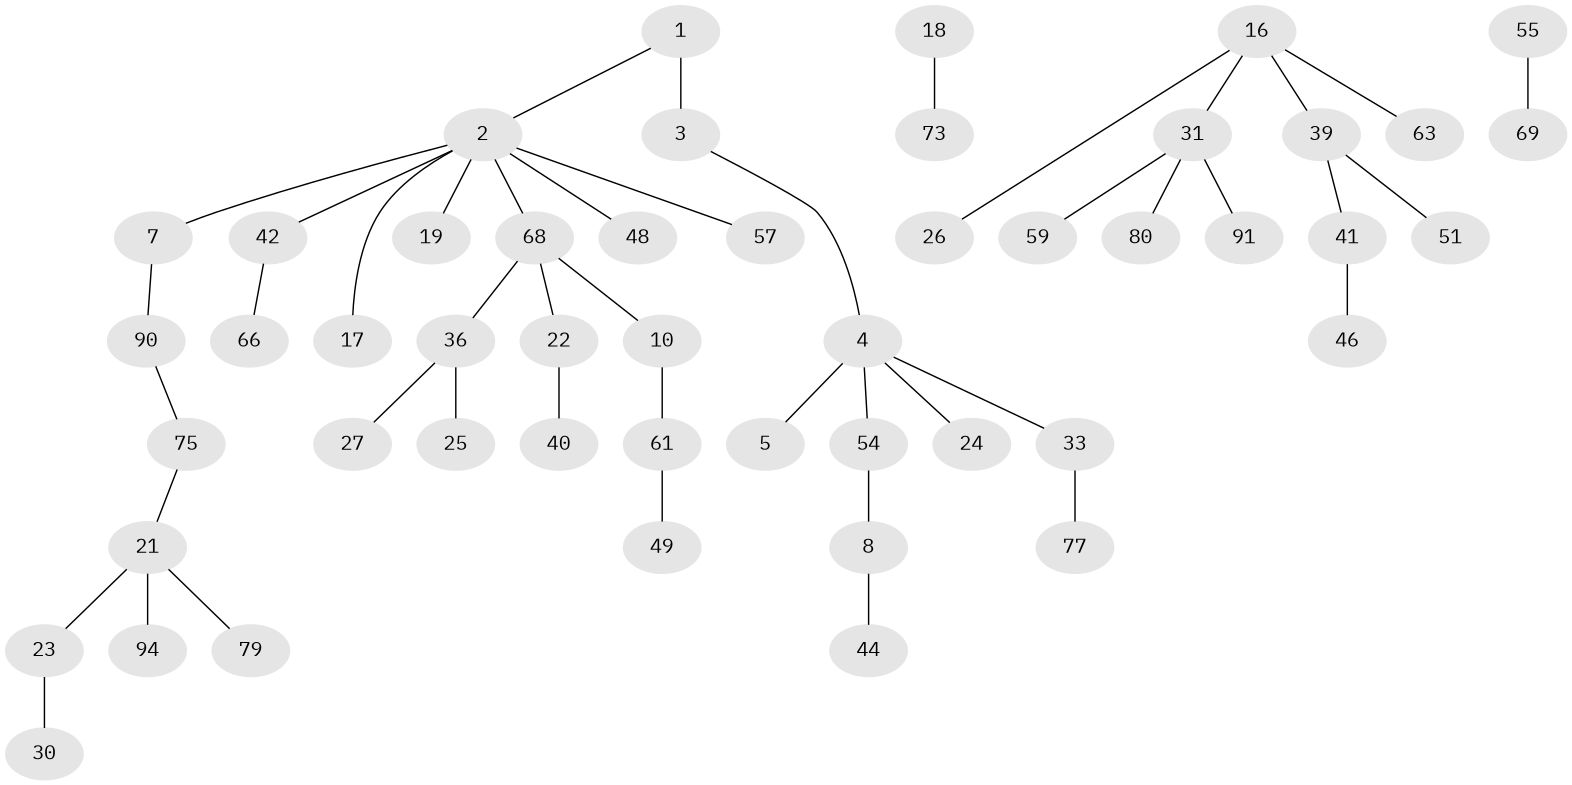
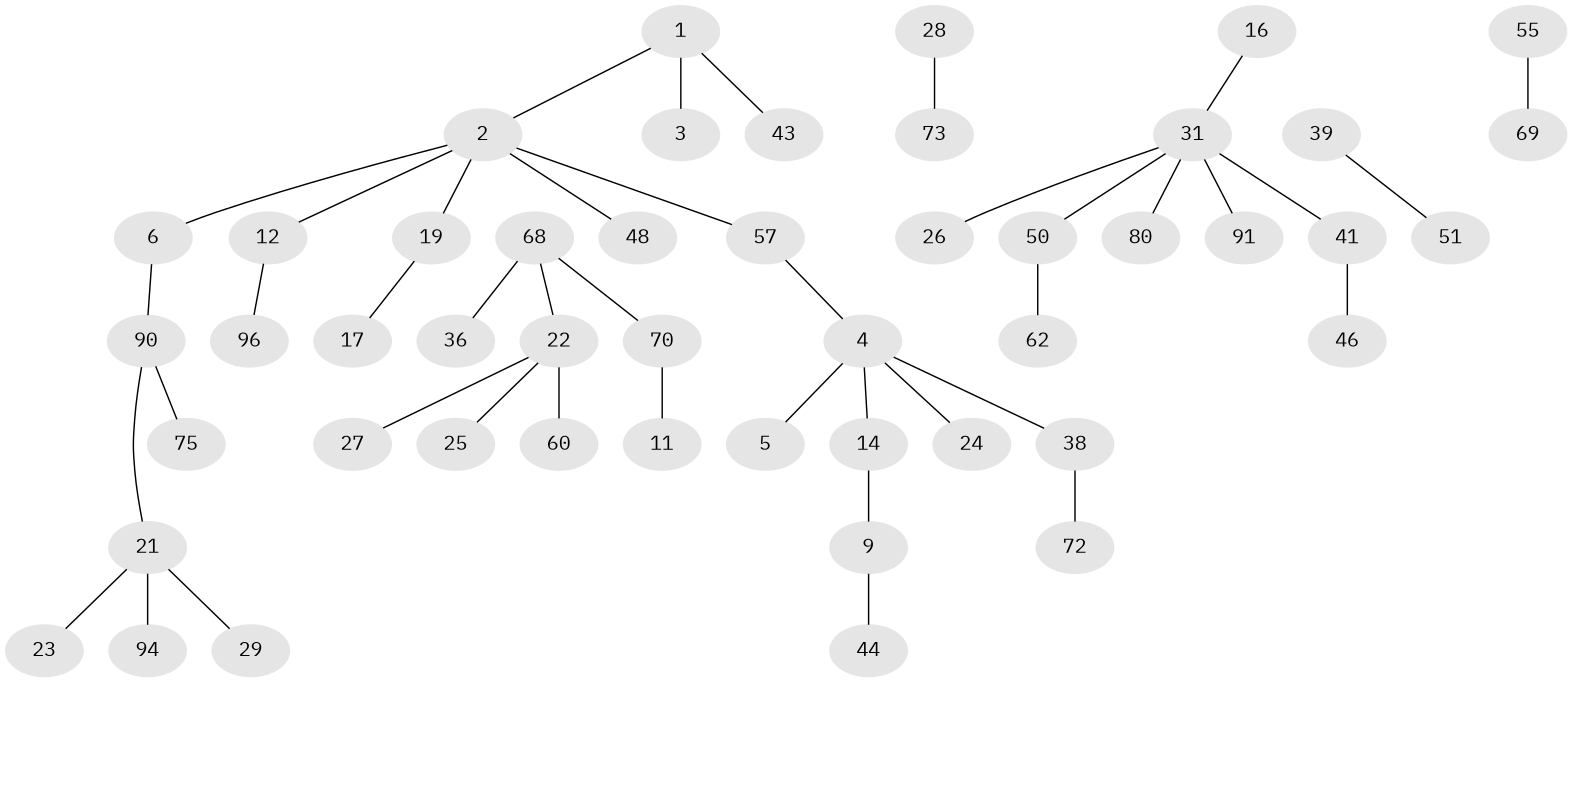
(935, 32) -> (935, 32)
(1289, 83) -> none
none -> (784, 135)
(1096, 135) -> (1061, 183)
(1425, 135) -> none
(509, 186) -> none
(1334, 186) -> (1270, 186)
(813, 209) -> (814, 290)
(377, 217) -> (392, 290)
(153, 238) -> (153, 238)
(268, 238) -> (268, 238)
(1038, 238) -> (1038, 238)
(249, 341) -> (249, 341)
(662, 341) -> (662, 341)
none -> (1038, 341)
(404, 393) -> (456, 393)
(456, 393) -> (508, 393)
(559, 444) -> (559, 444)
(662, 444) -> (662, 444)
(869, 444) -> (869, 444)
(1075, 444) -> (1075, 444)
(167, 496) -> (133, 444)
(662, 548) -> none
(869, 548) -> (869, 548)
(1075, 548) -> (1075, 548)
(251, 651) -> (251, 651)
(44, 754) -> none
